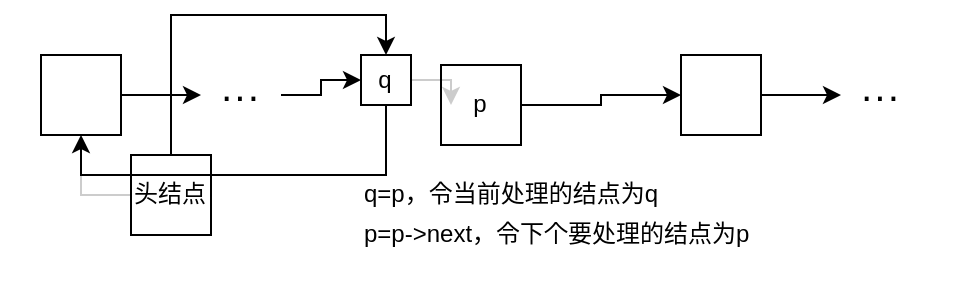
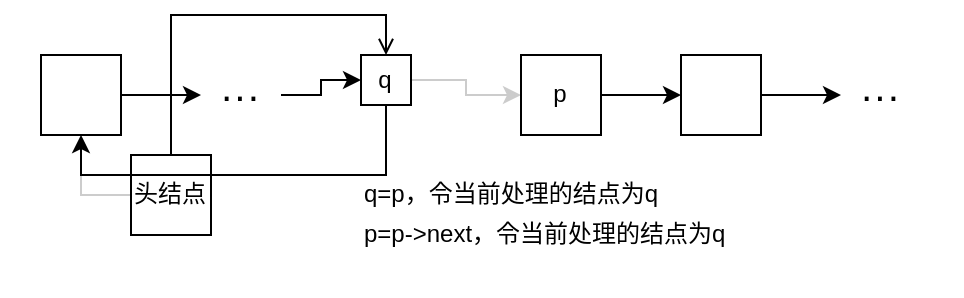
(386, 40) -> (386, 43)
(481, 105) -> (561, 95)
(563, 235) -> (552, 235)
